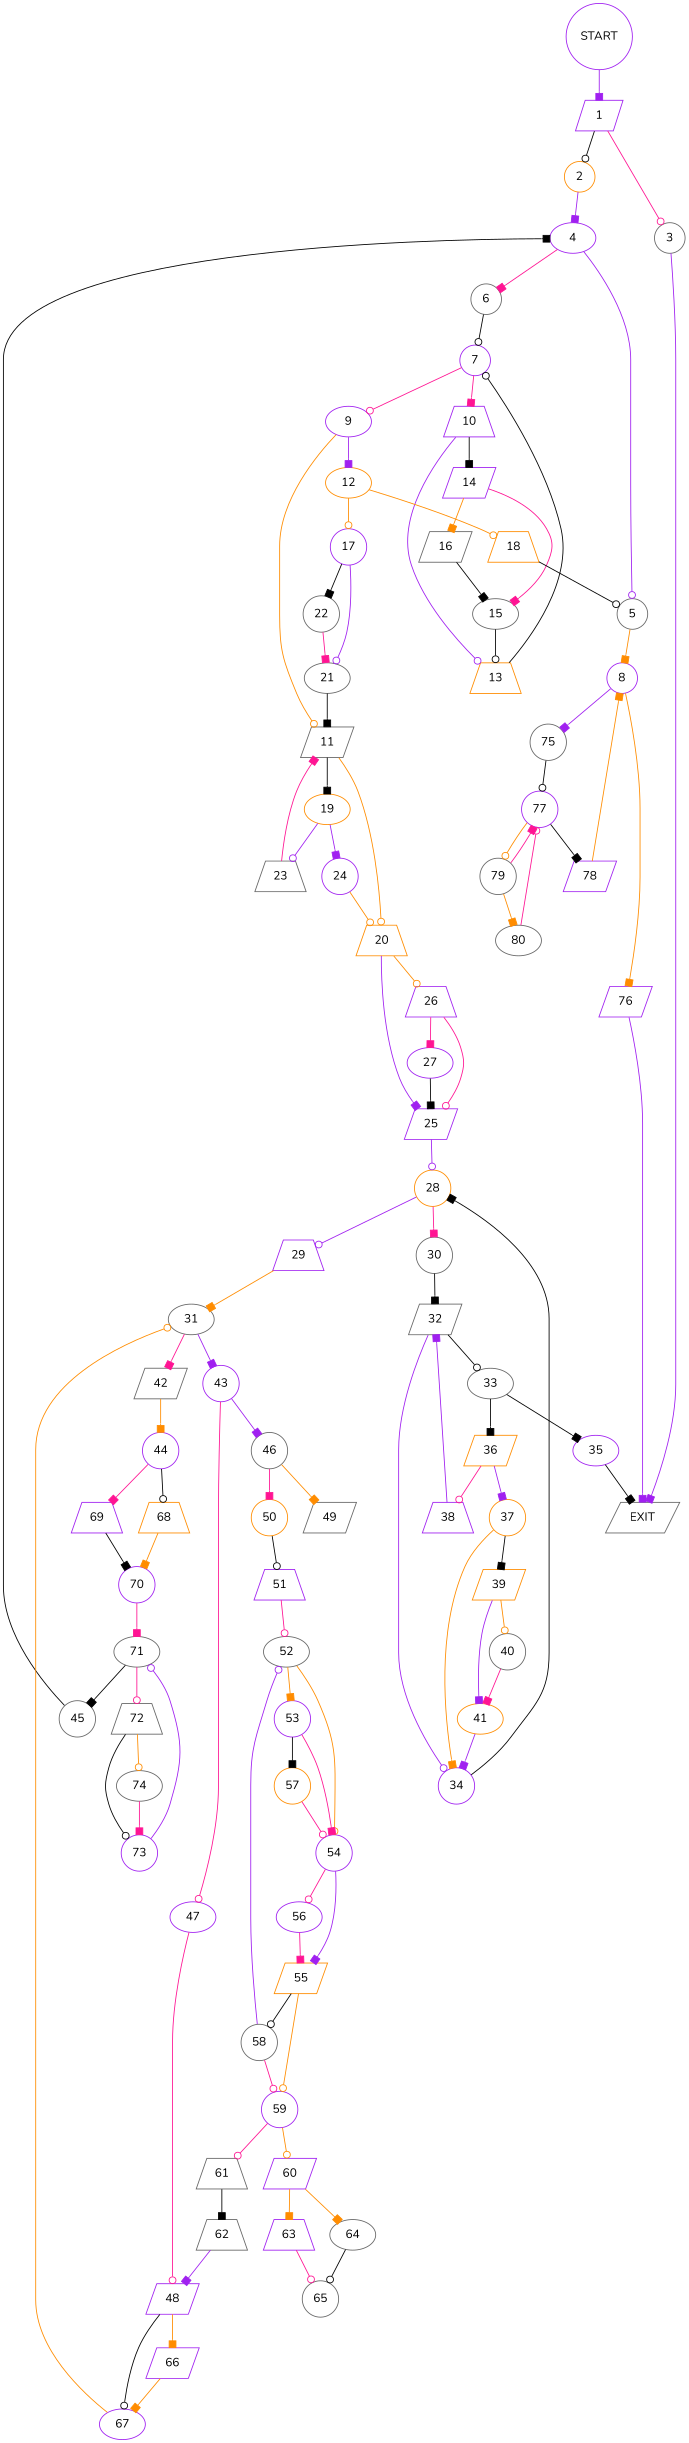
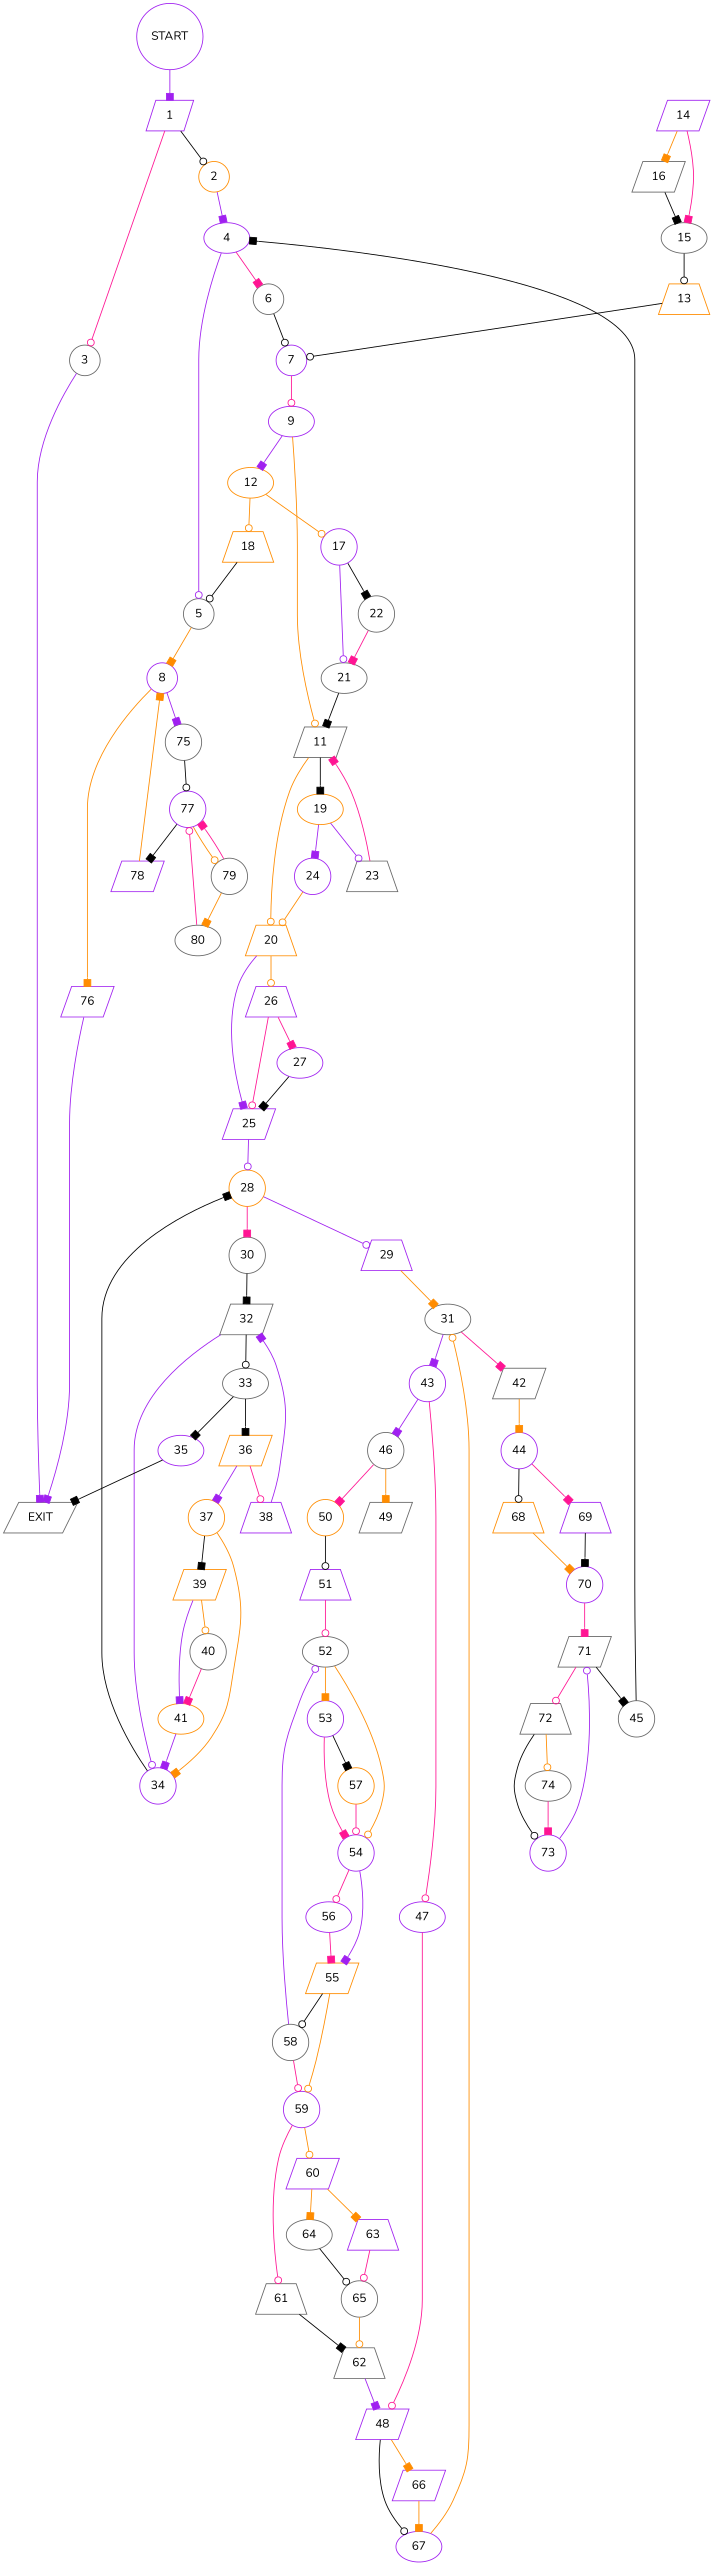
(469, 422) -> none
(137, 1652) -> (585, 1652)
none -> (359, 2329)
